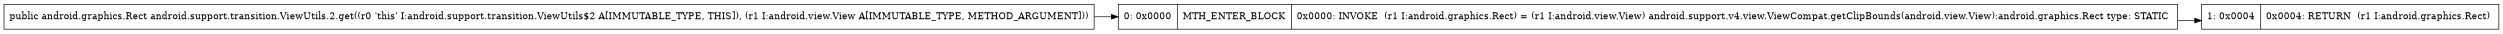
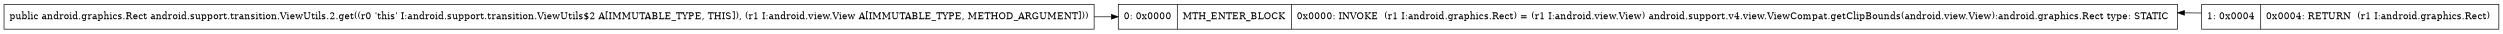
(2186, 21) -> (2193, 13)
